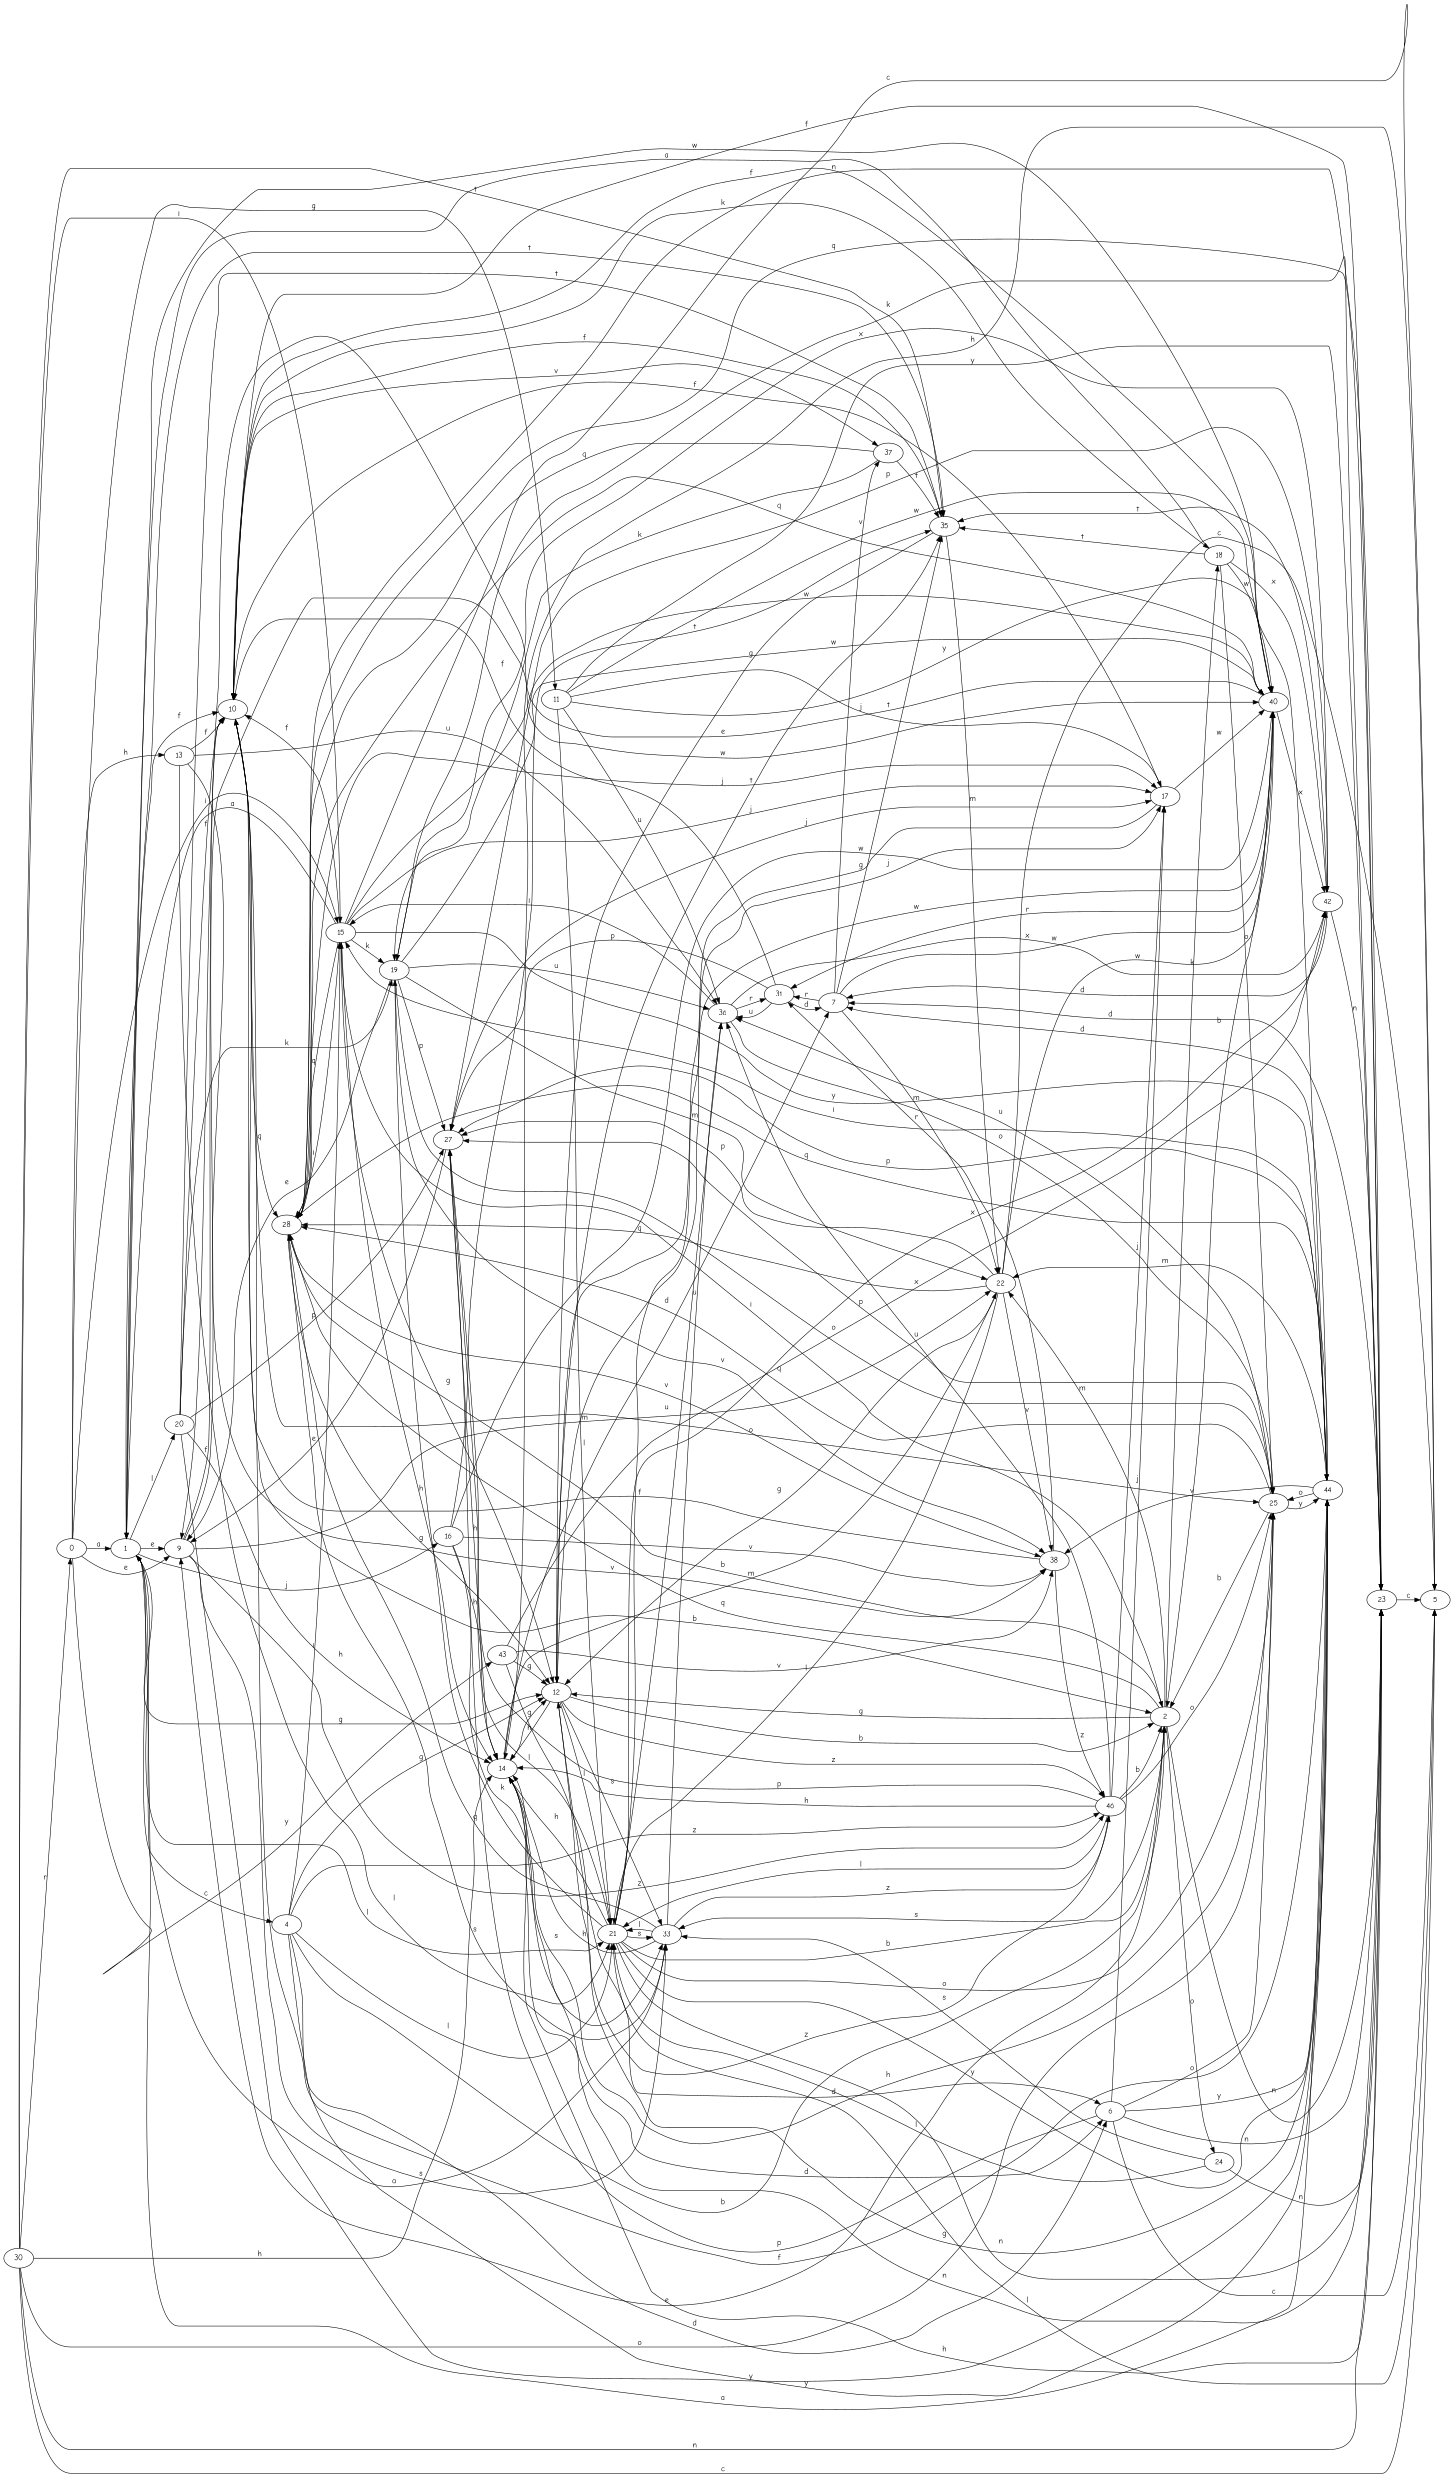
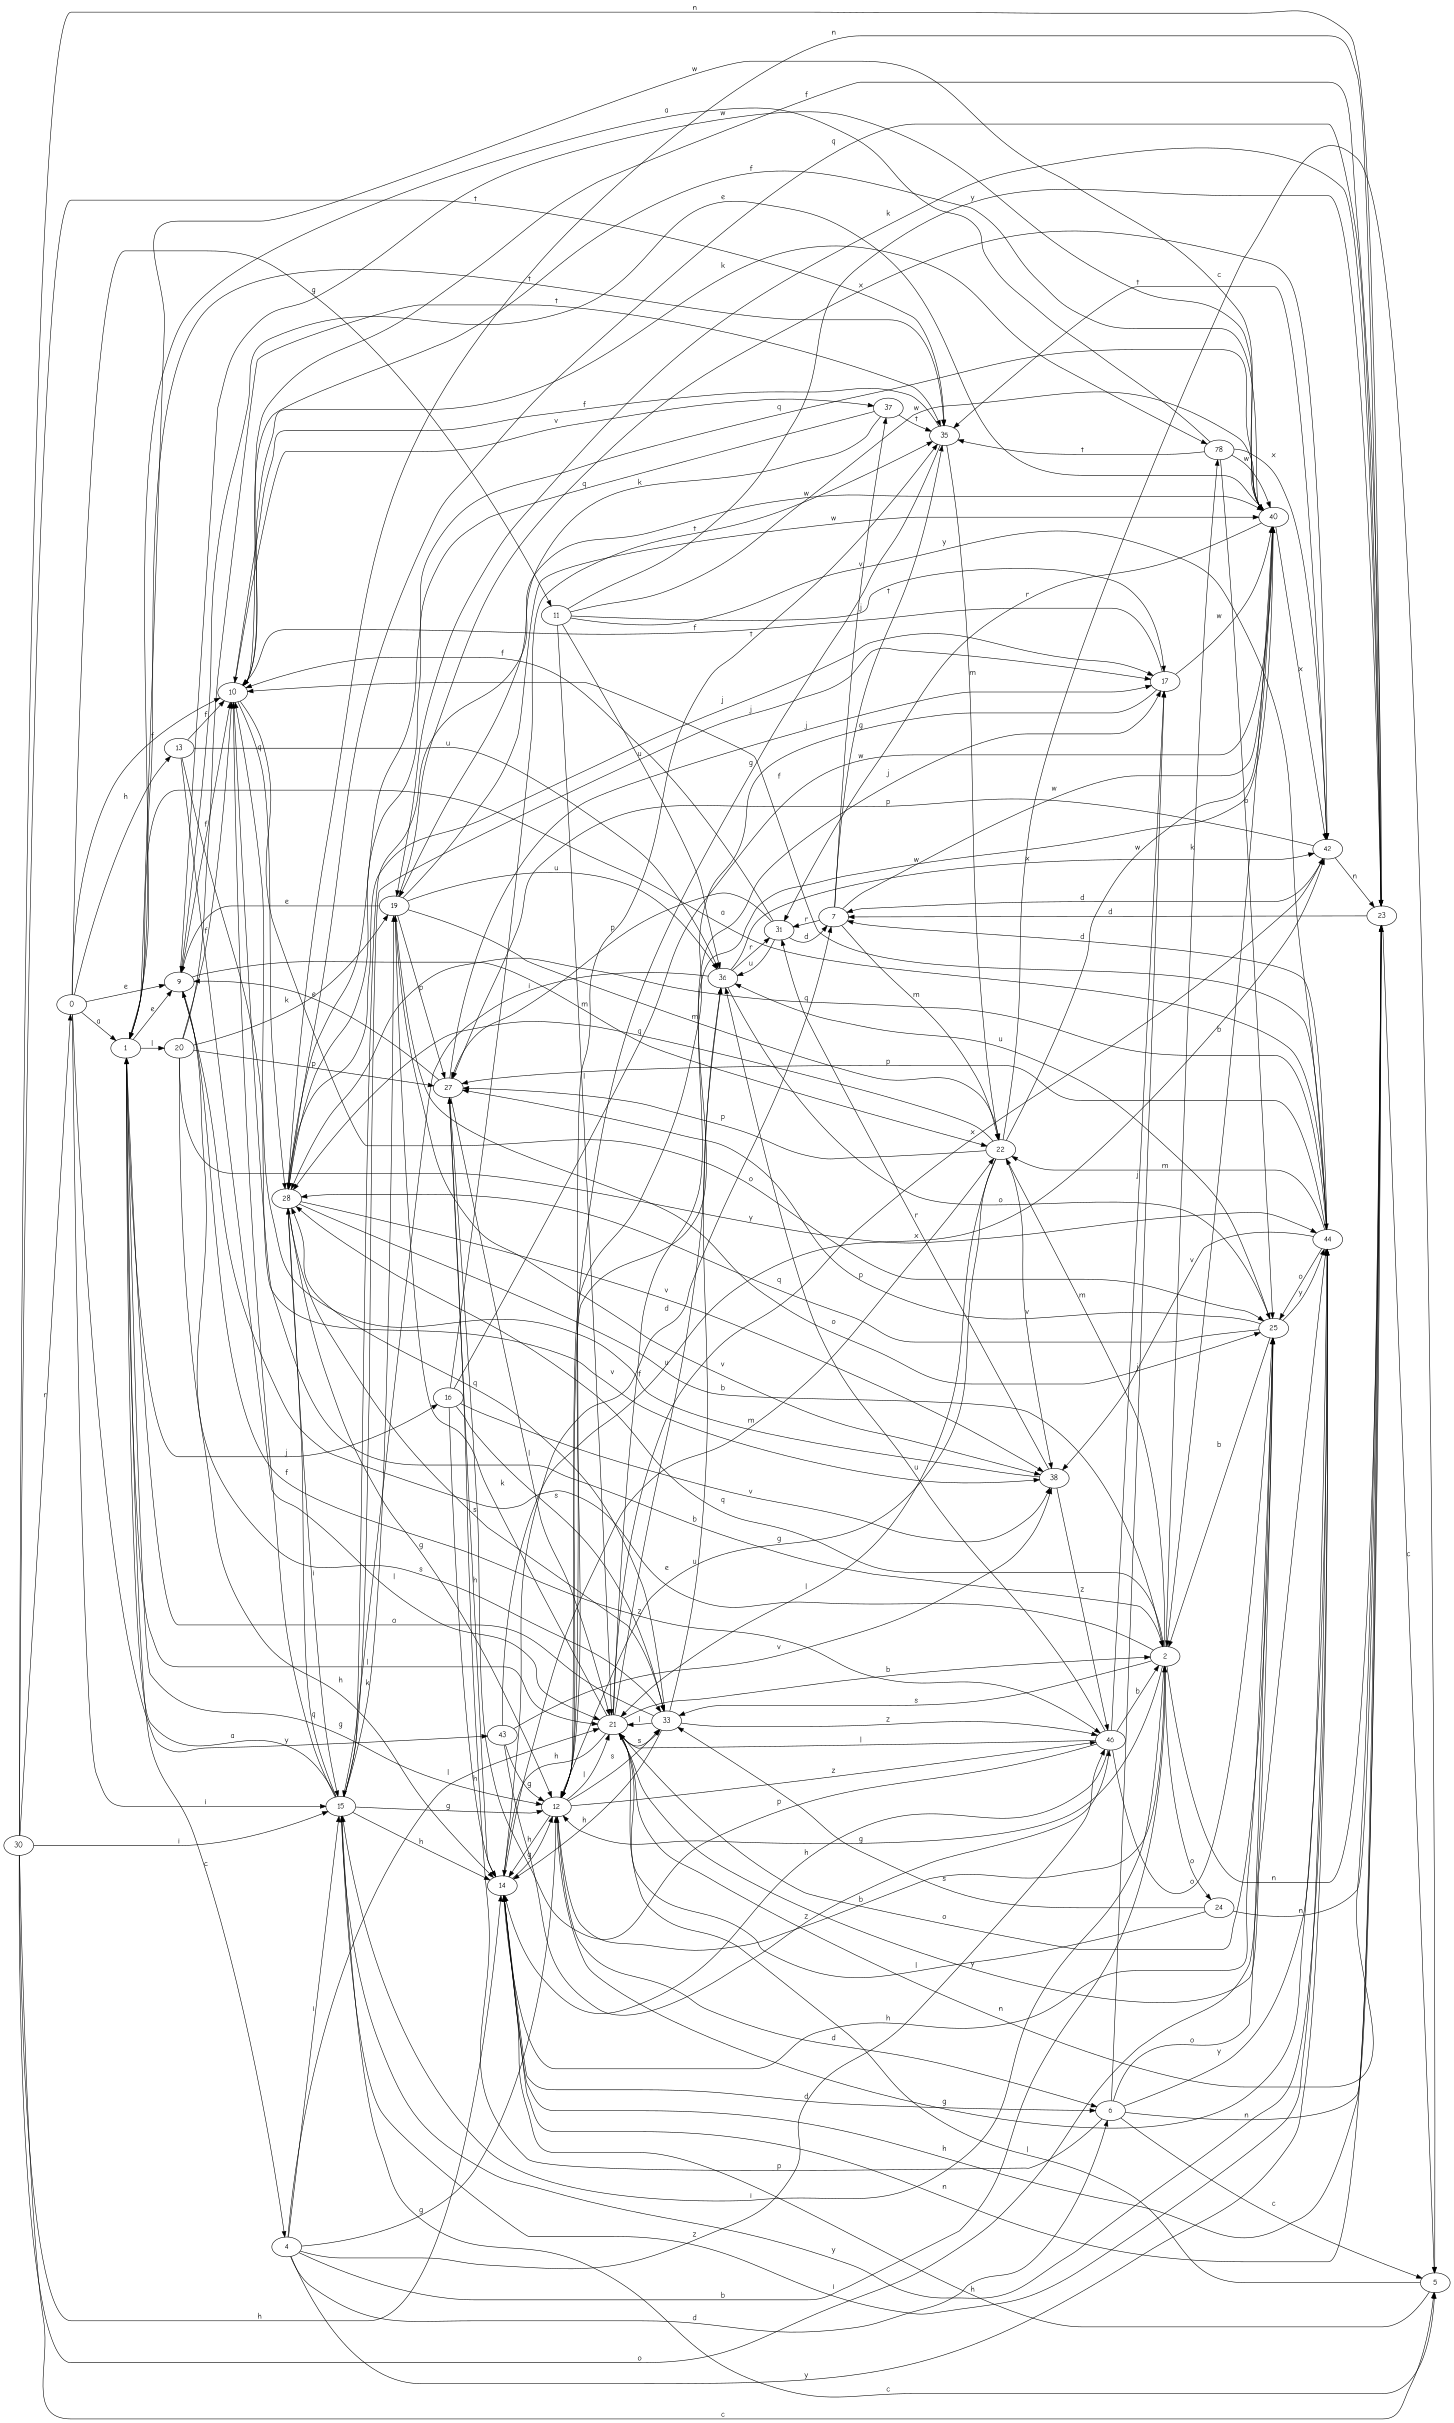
(1219, 556) -> (1219, 450)
(133, 1110) -> (98, 823)
